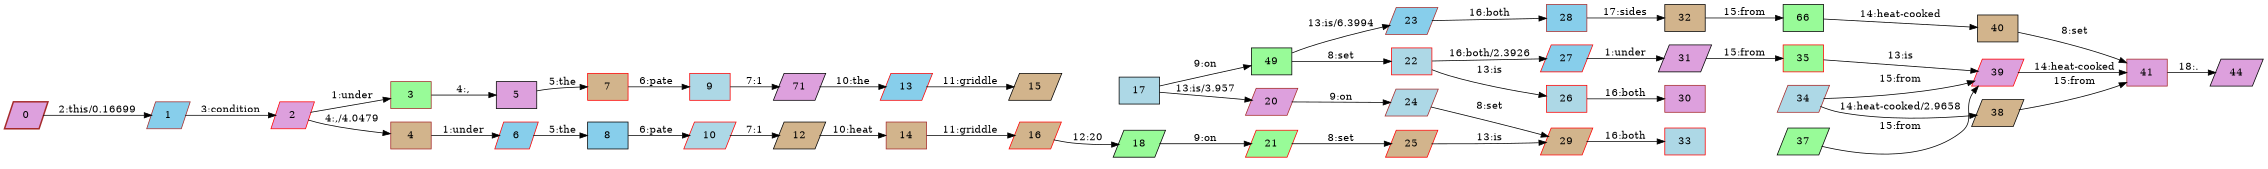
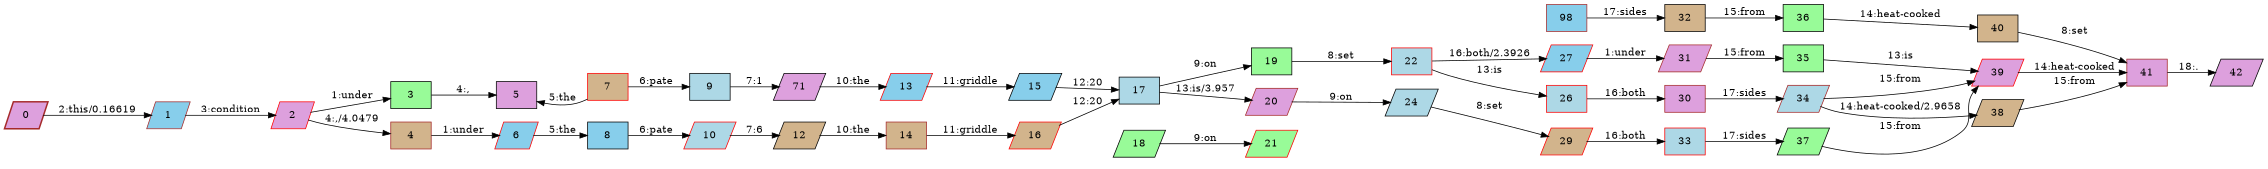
(1567, 18) -> (1567, 18)
(1803, 18) -> (1803, 18)
(1412, 21) -> none
(1685, 58) -> (1685, 58)
(1803, 58) -> (1803, 58)
(1272, 61) -> (1272, 61)
(2237, 73) -> (2237, 73)
(710, 87) -> (710, 87)
(1035, 87) -> (1035, 87)
(558, 88) -> (566, 105)
none -> (1083, 89)
(411, 95) -> (411, 95)
none -> (1741, 99)
(1412, 103) -> (1412, 103)
(97, 110) -> (97, 110)
(755, 130) -> (755, 130)
(853, 130) -> (853, 130)
none -> (1741, 141)
(1082, 144) -> (1086, 114)
(1412, 144) -> none
